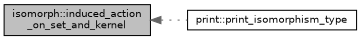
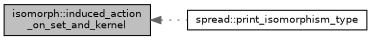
(272, 20) -> (277, 20)
